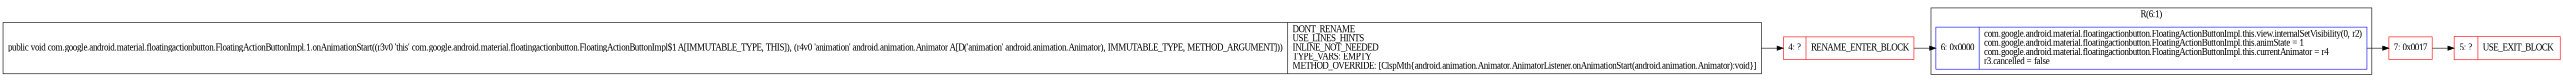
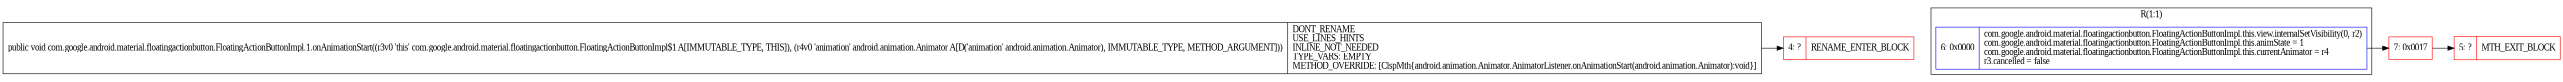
(2151, 15) -> (2151, 15)
(1922, 48) -> none
(2518, 48) -> (2518, 48)
